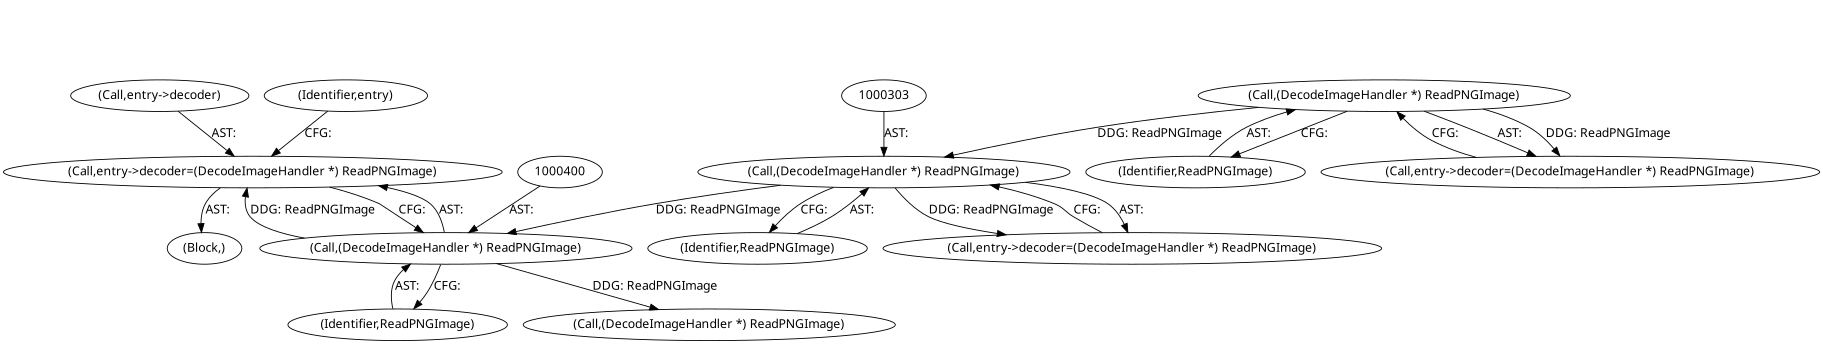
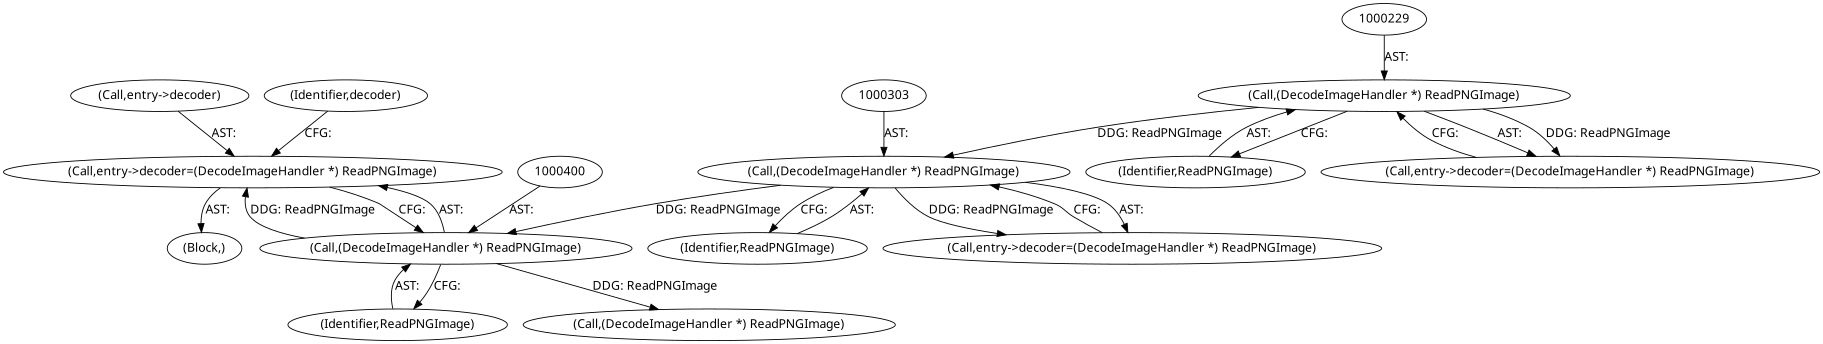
none -> (1384, 19)
(346, 96) -> (346, 96)
